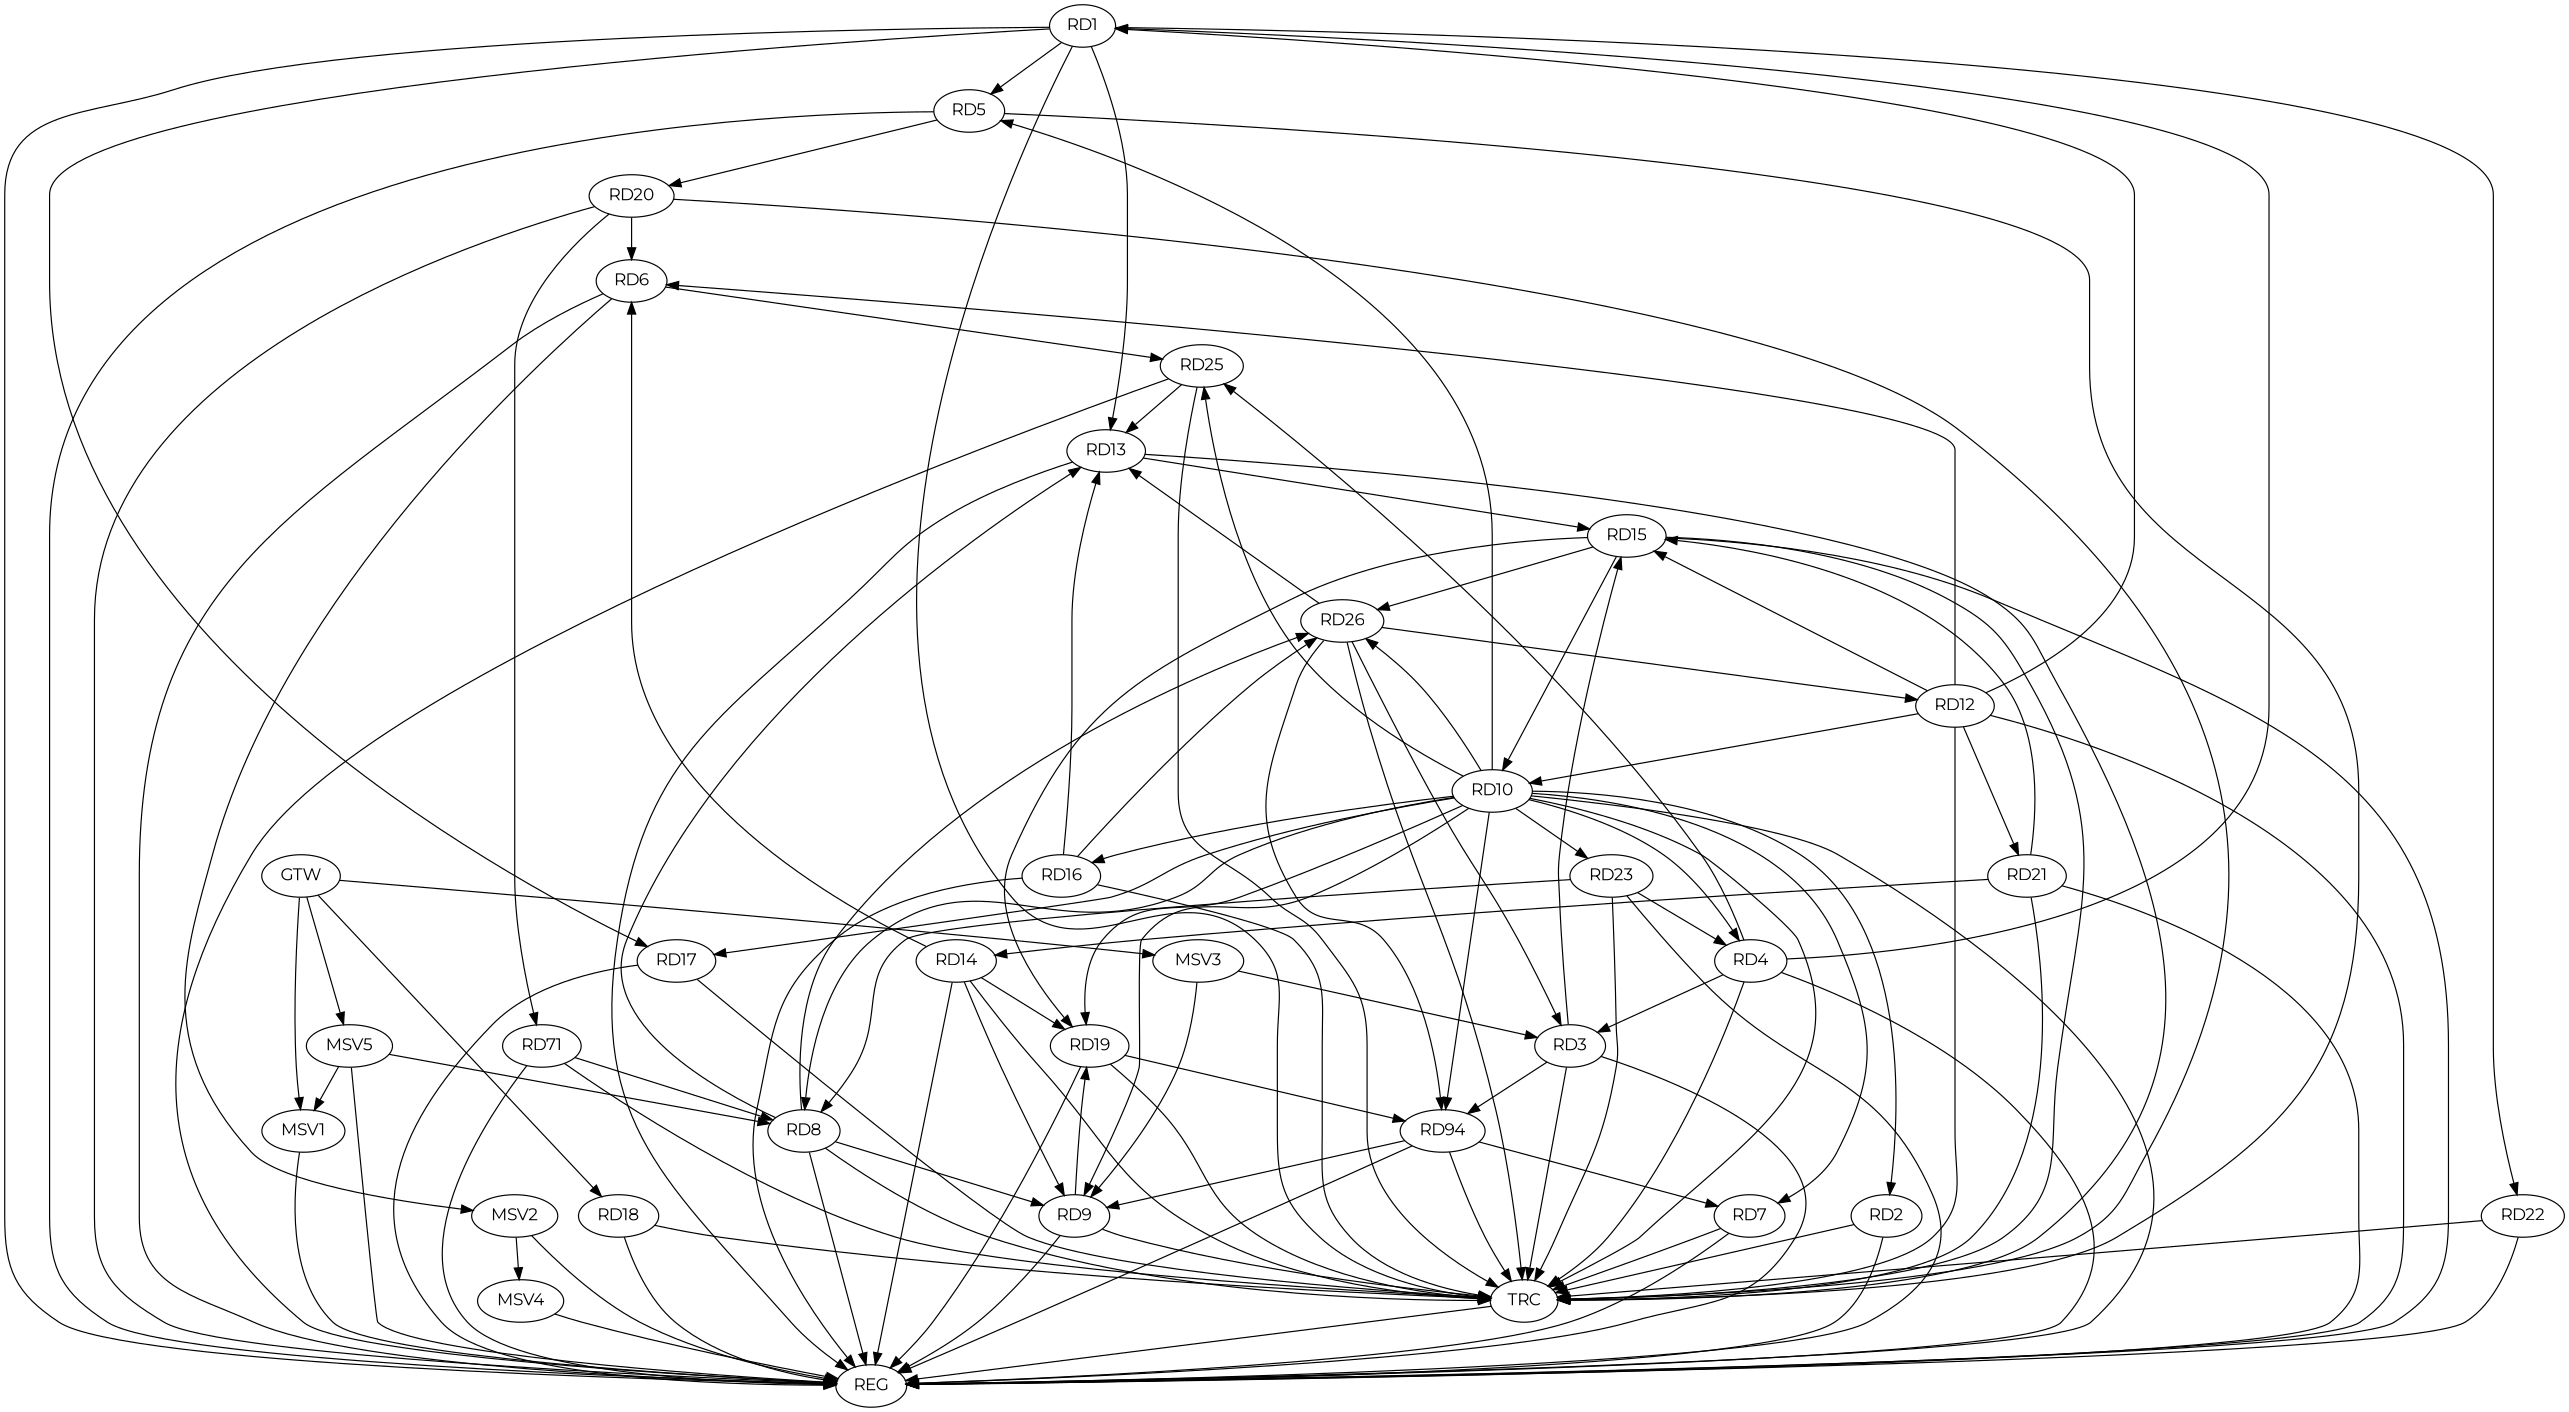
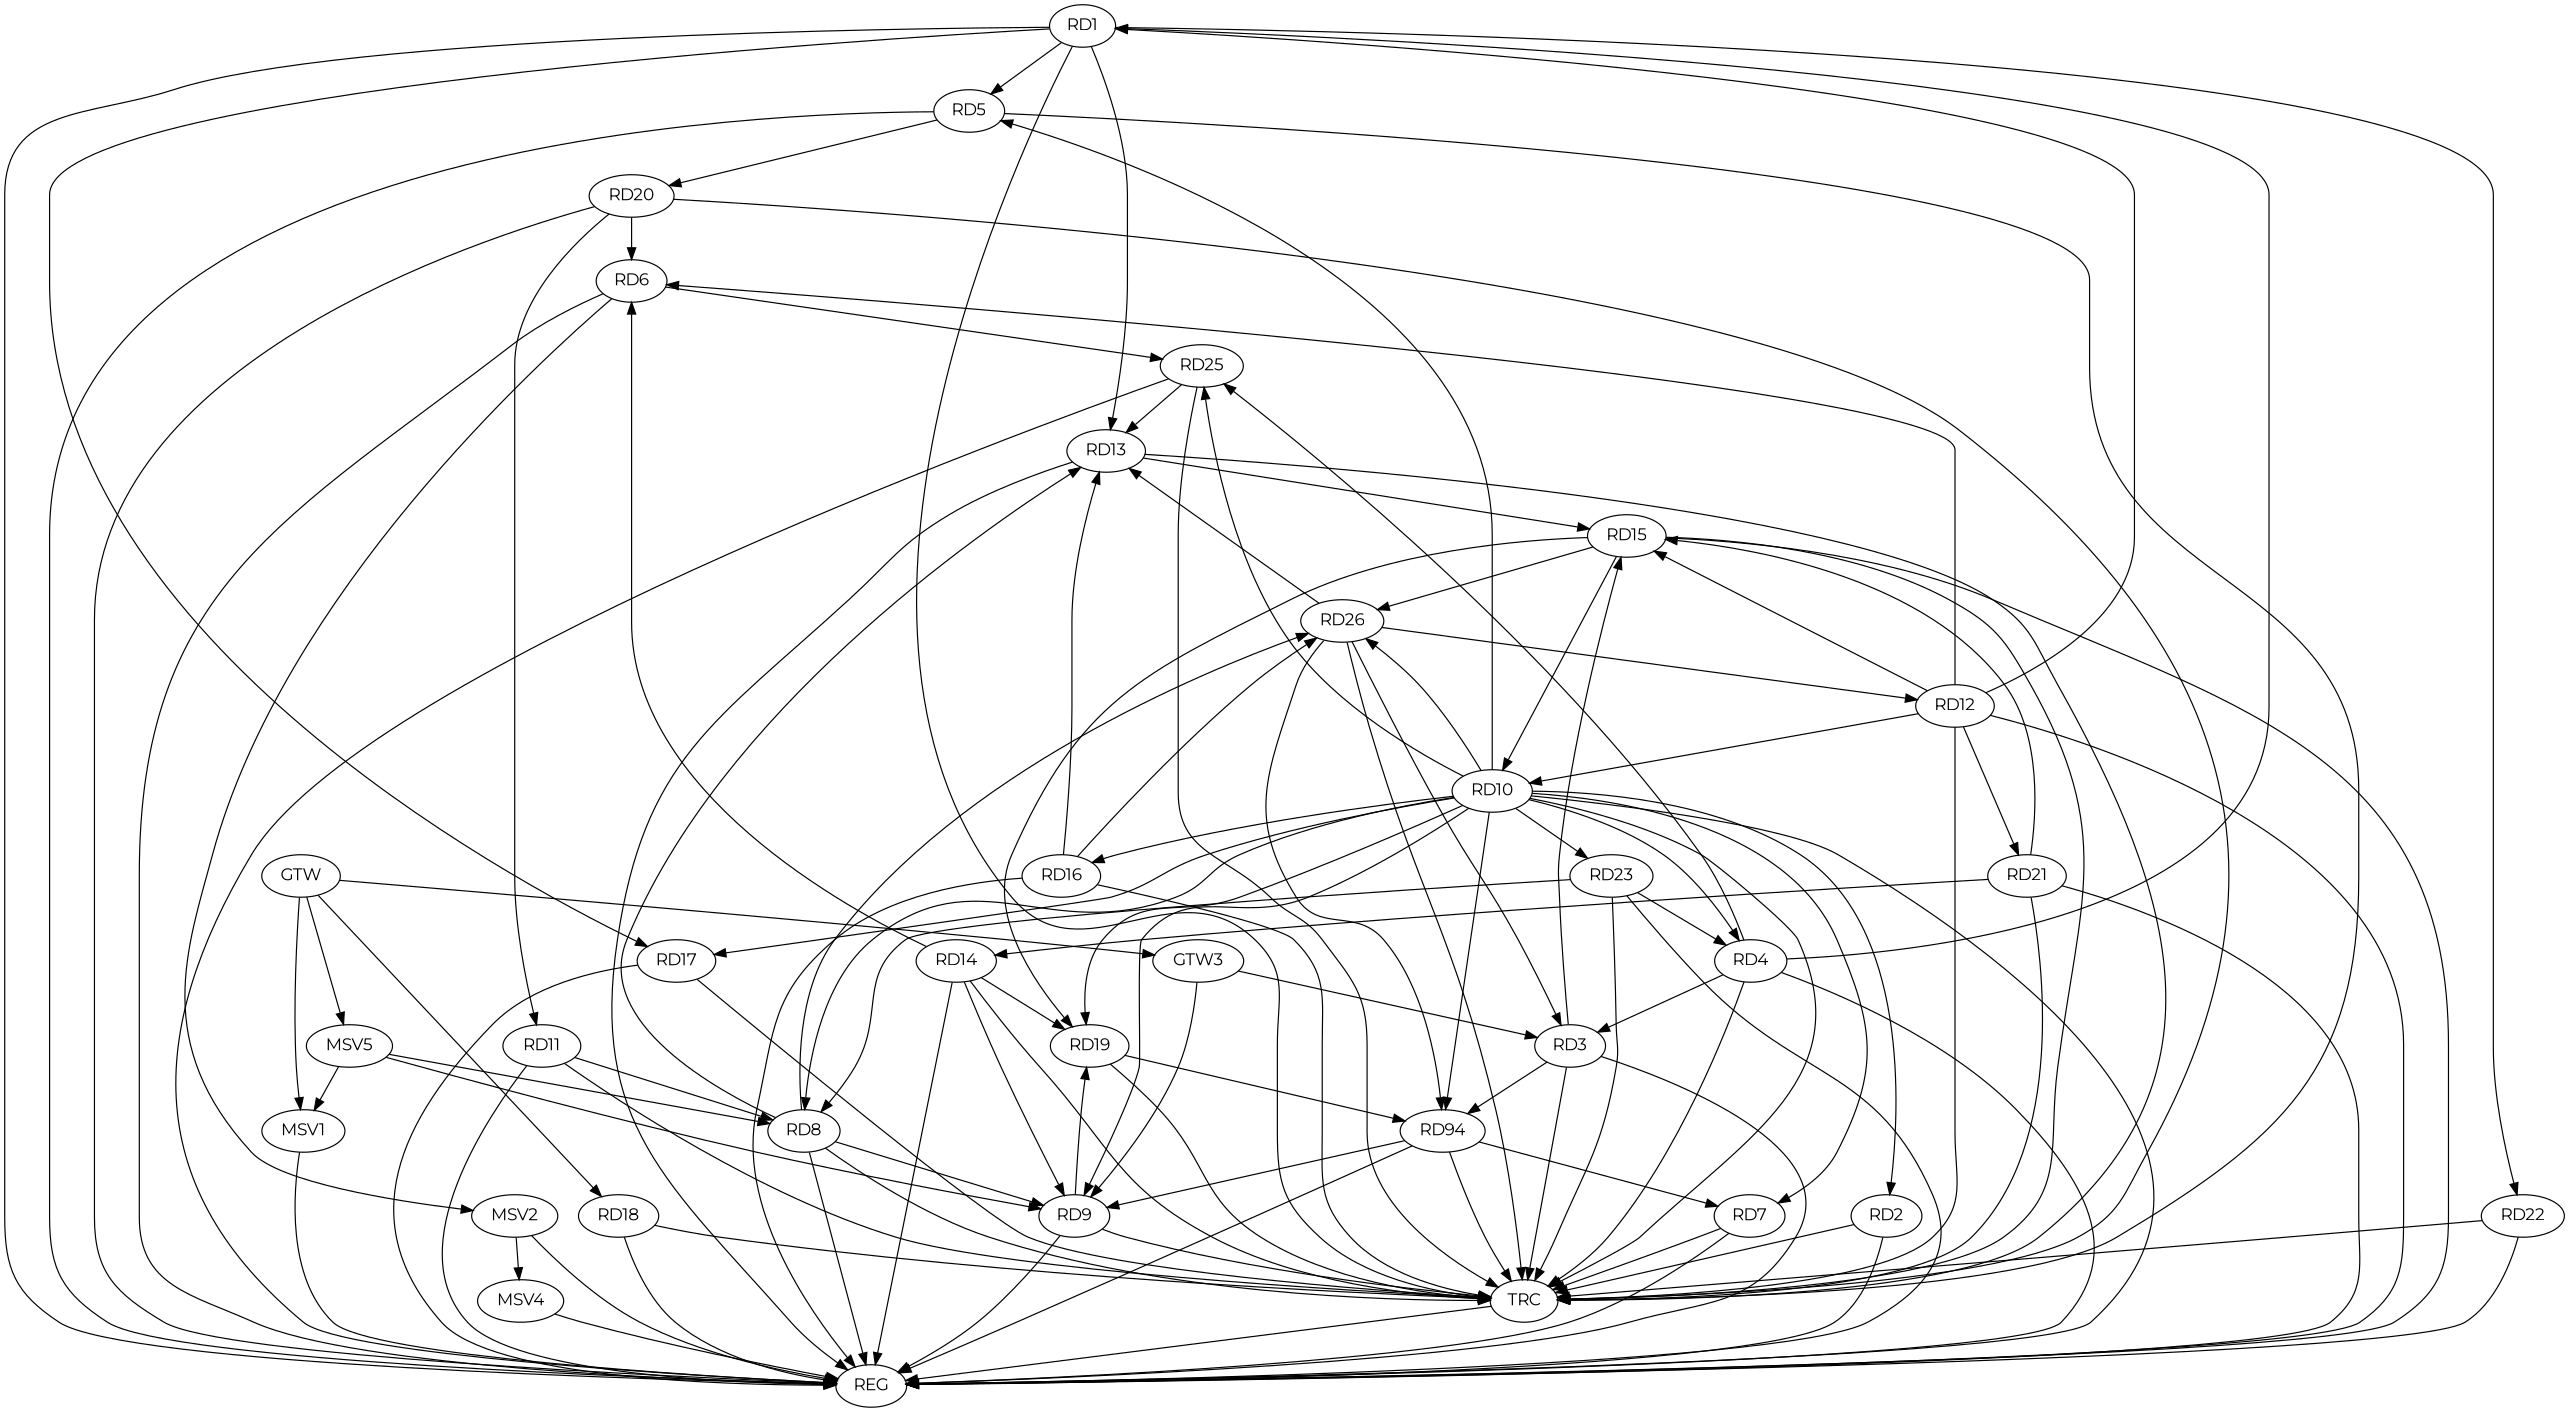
(1198, 961) -> (1198, 961)
(542, 1046) -> (542, 1046)
(1004, 1212) -> none
(437, 1342) -> (706, 1140)
